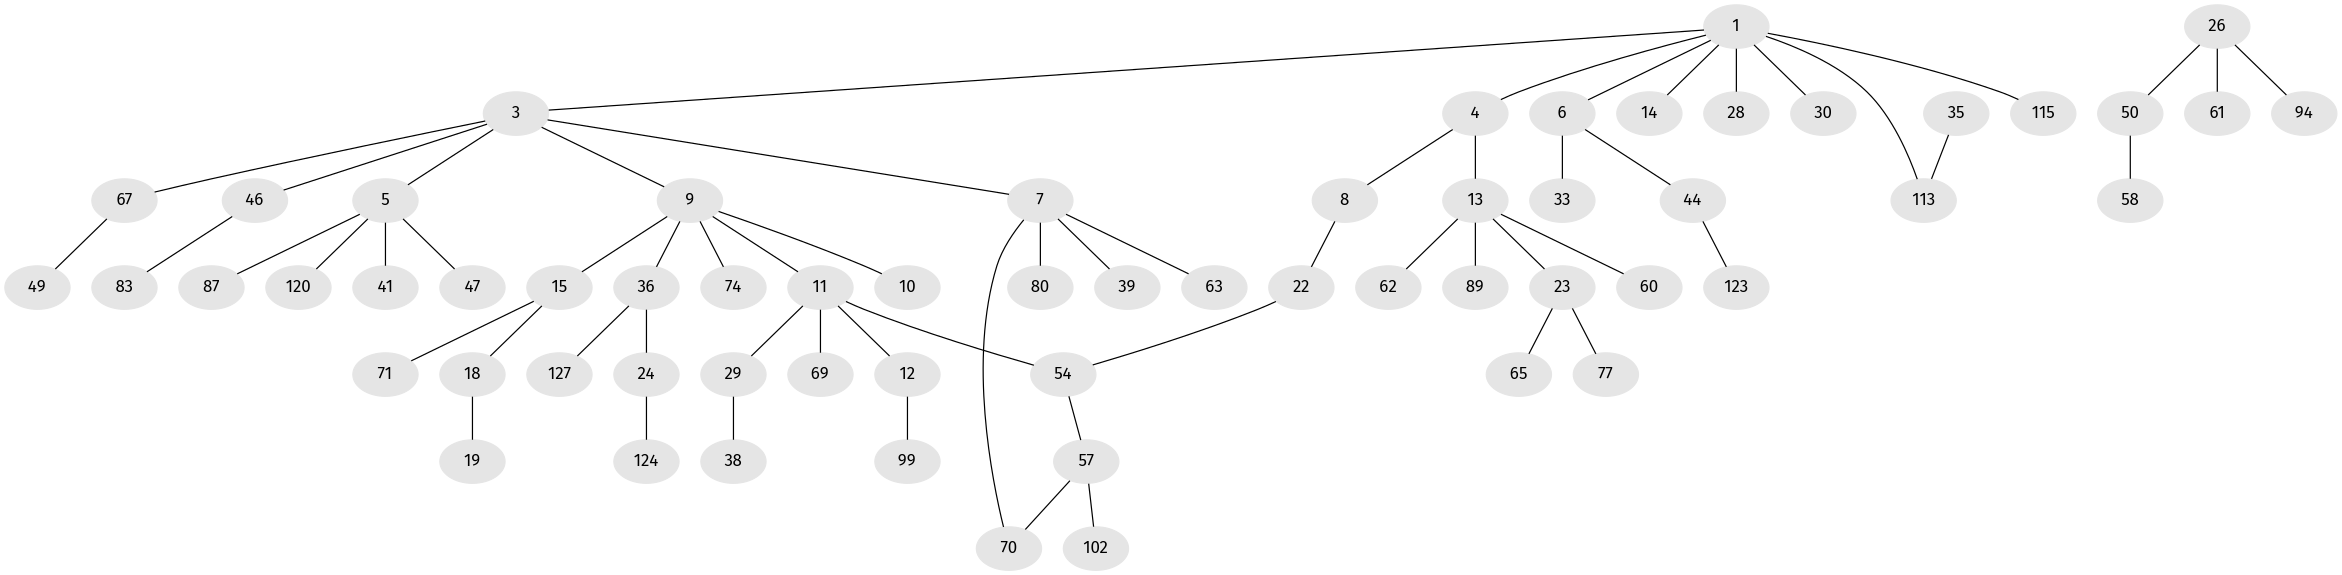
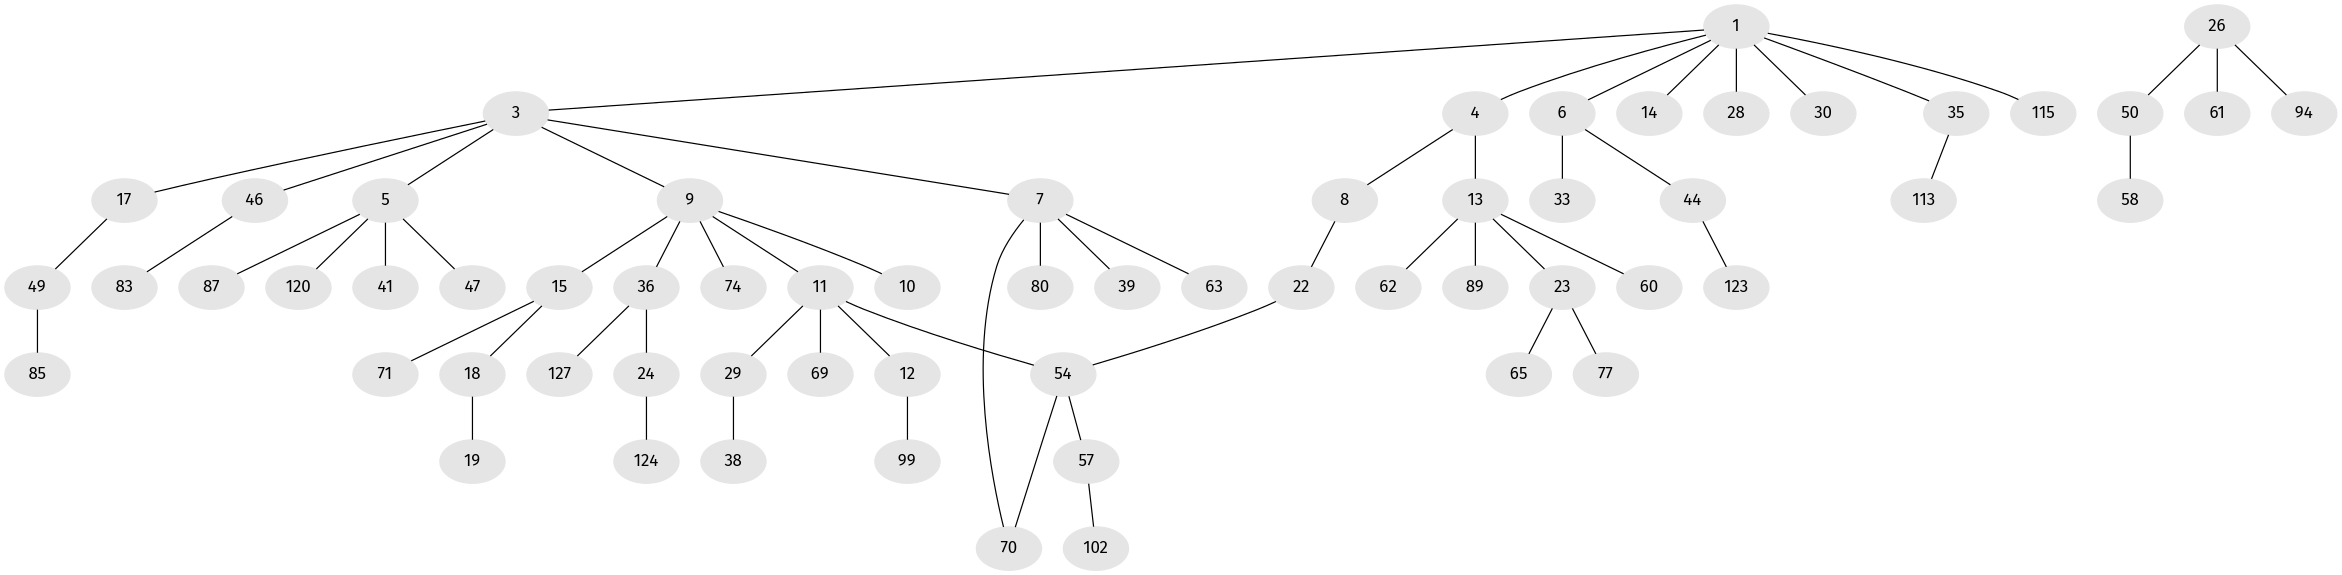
(1861, 87) -> (1847, 69)
(124, 201) -> (124, 201)
none -> (37, 375)
(1048, 505) -> (1036, 462)
